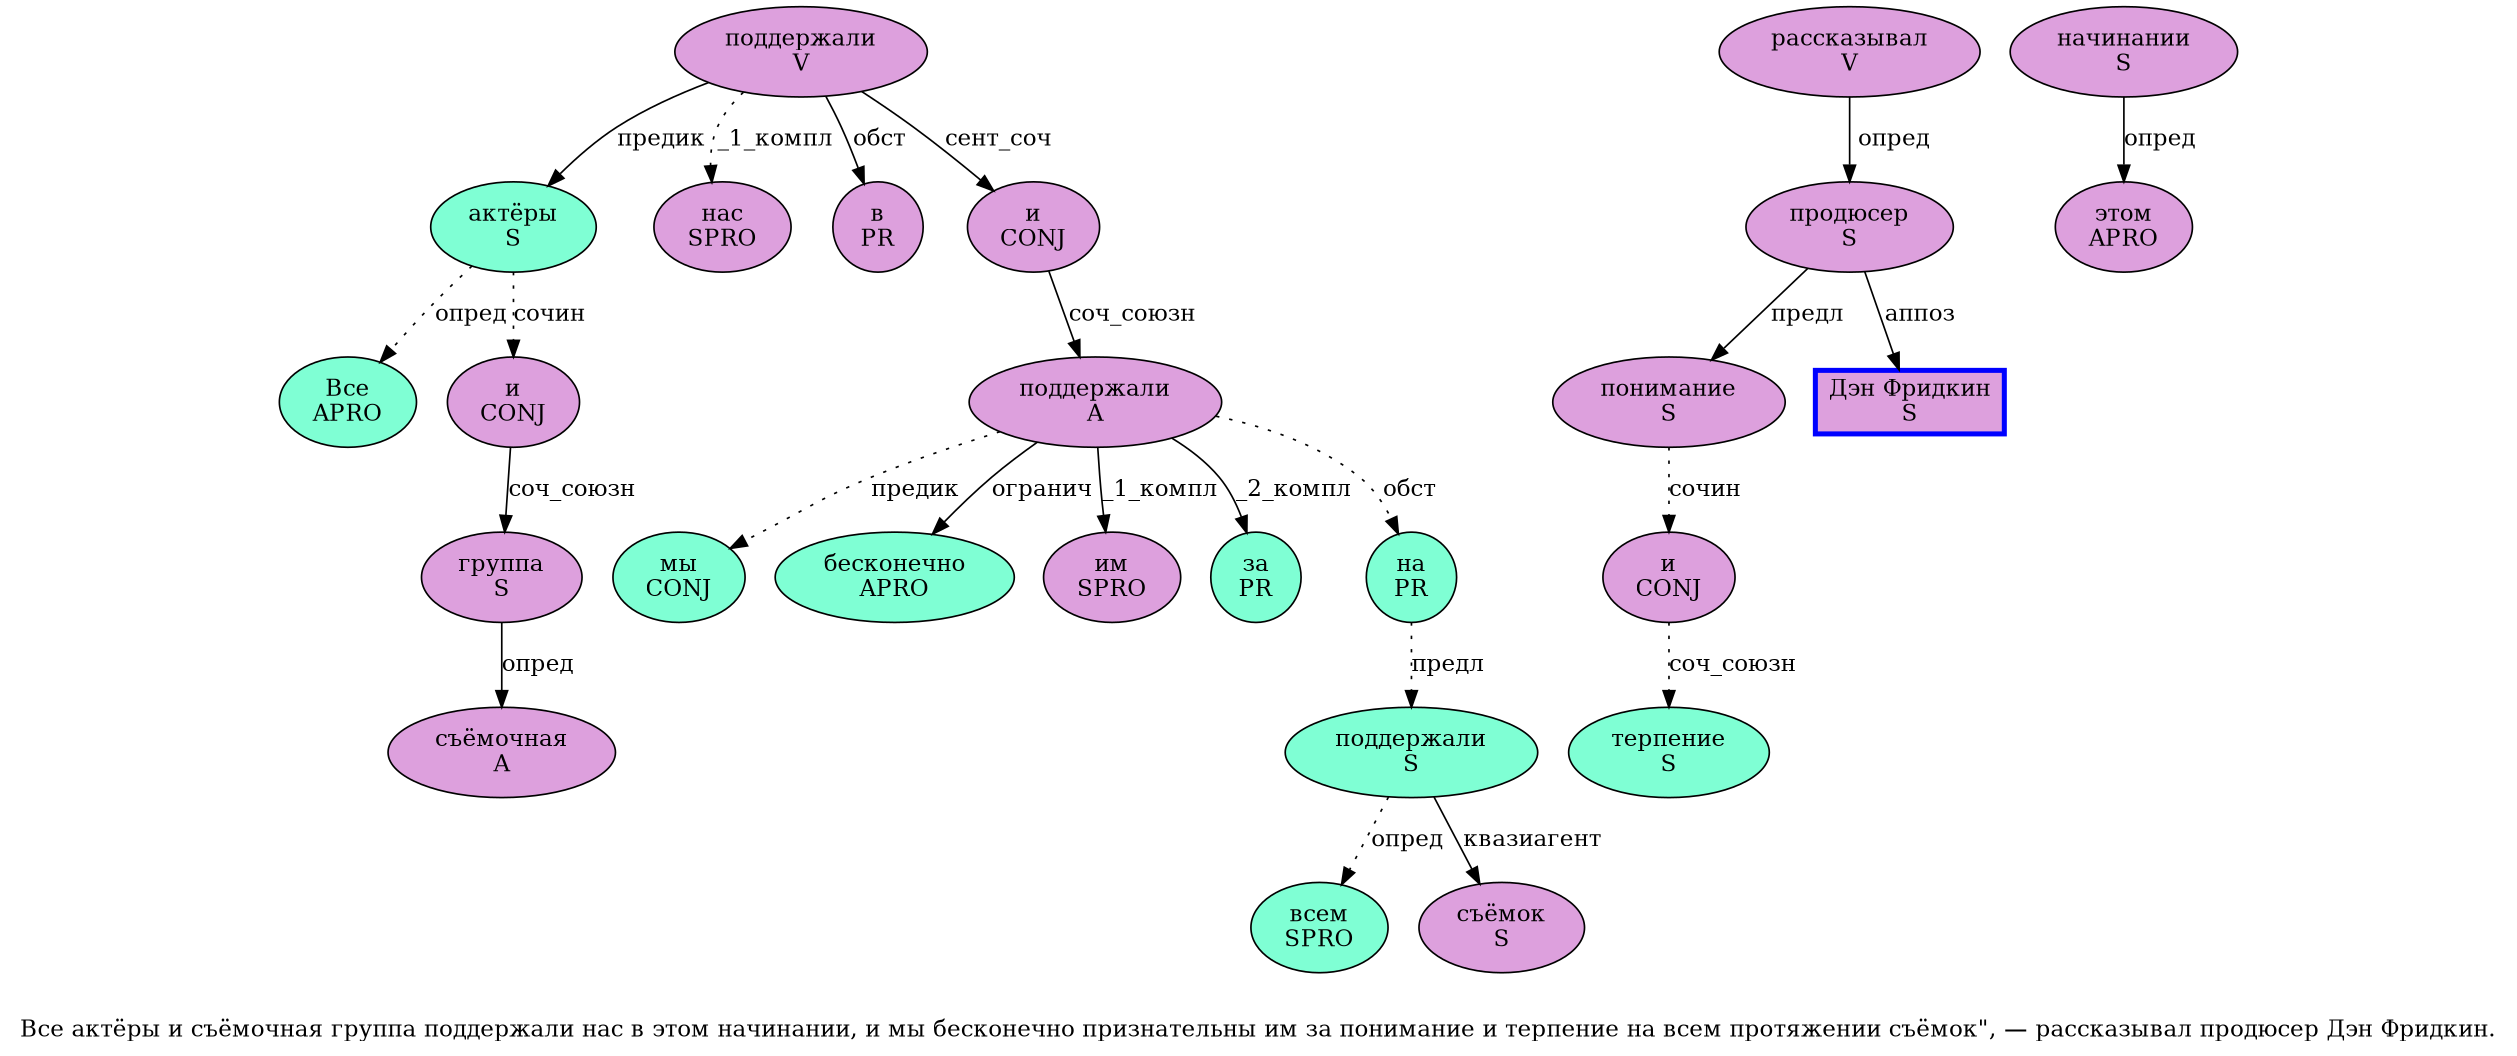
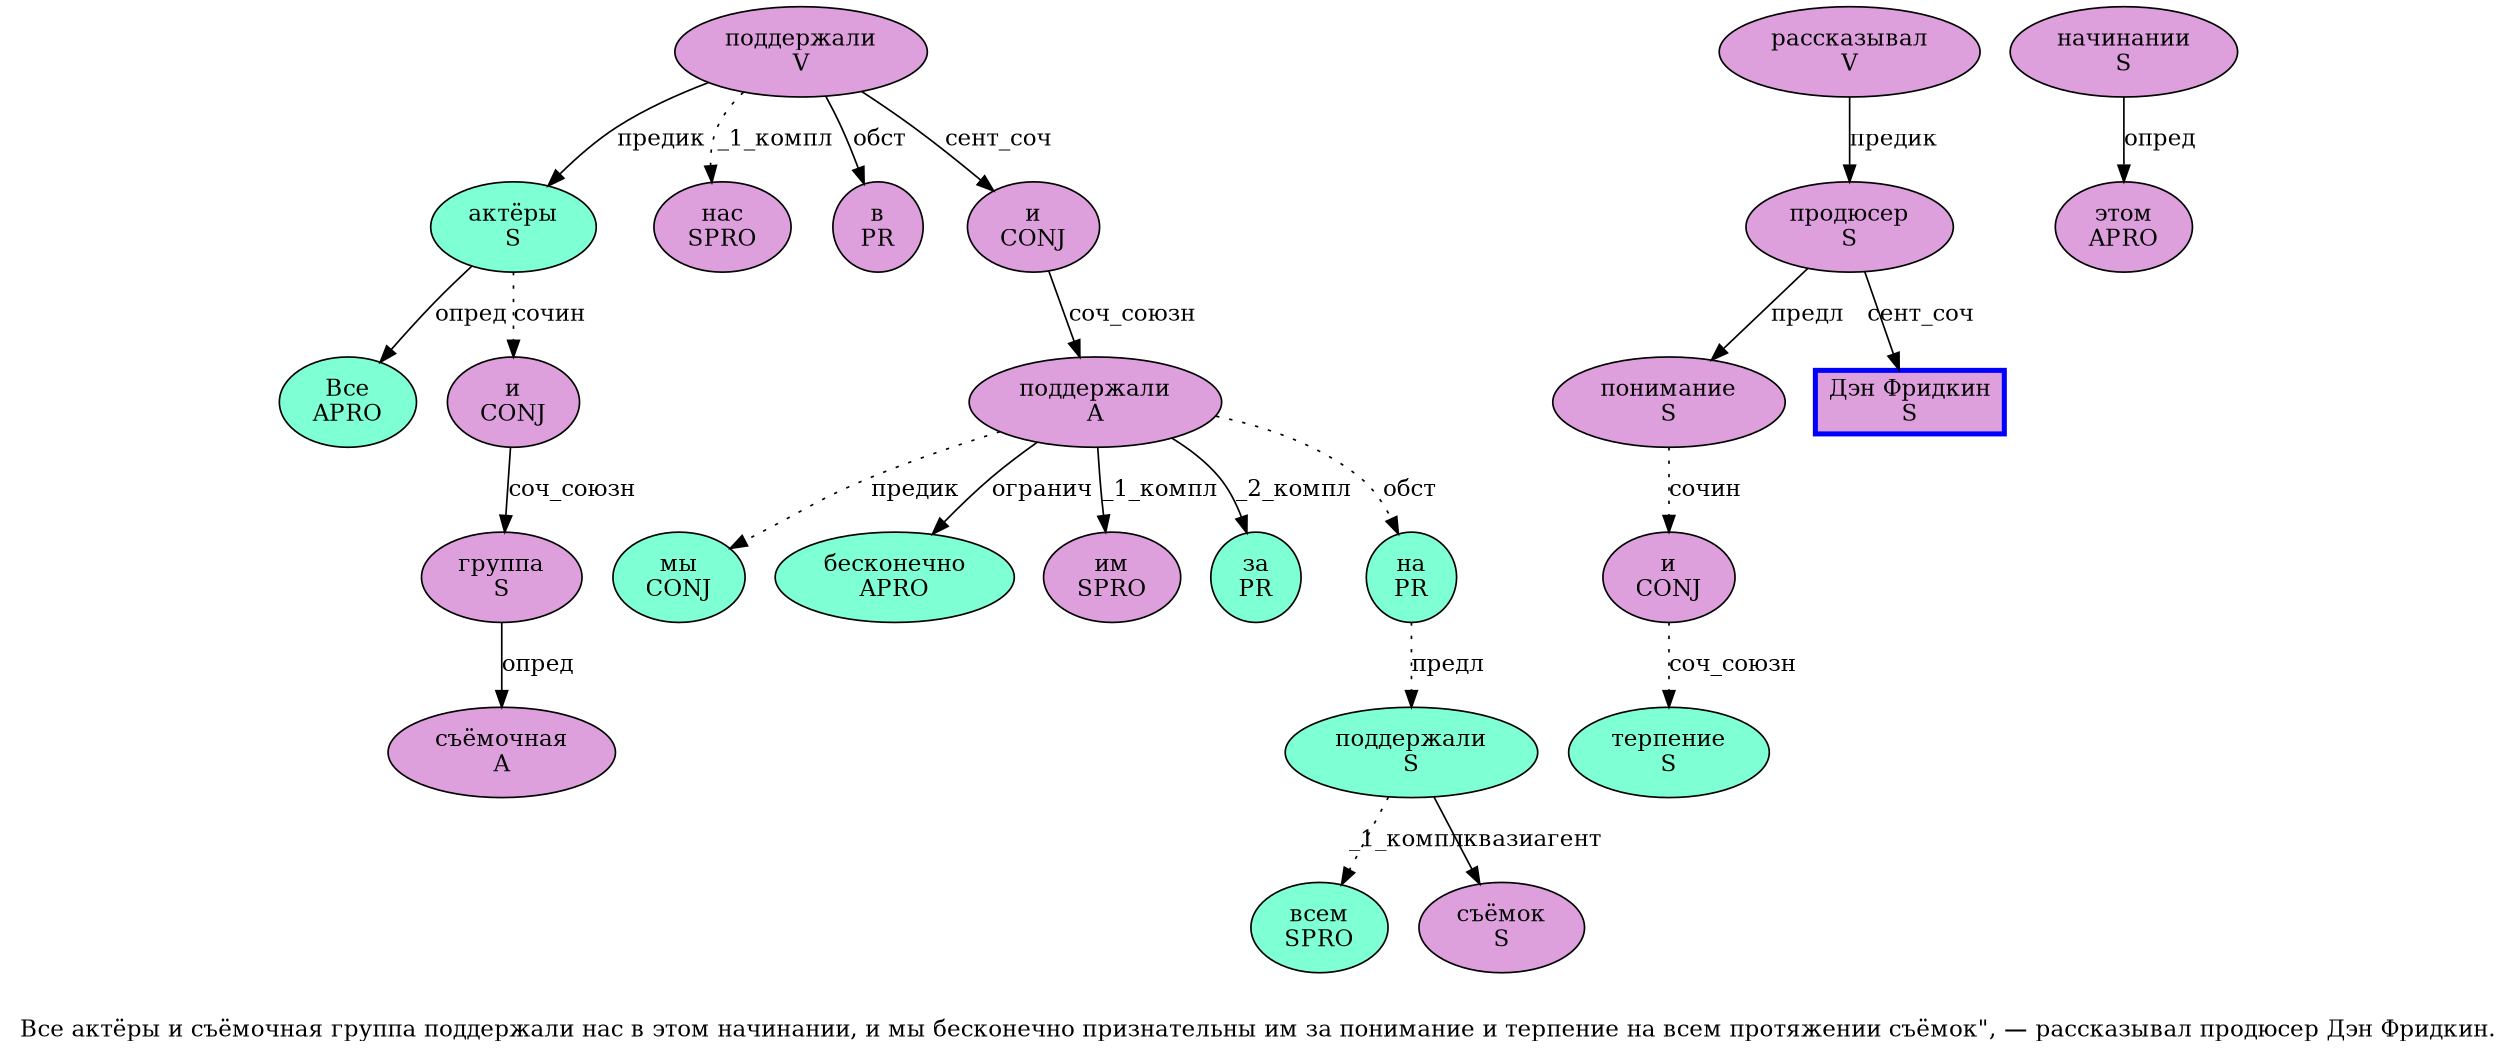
(1894, 139) -> (1894, 139)
(430, 307) -> (430, 307)
(1921, 315) -> (1921, 315)
(1407, 840) -> (1407, 840)
